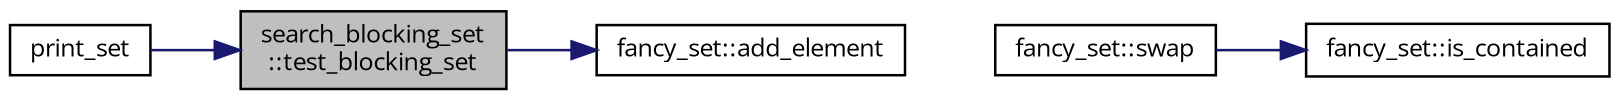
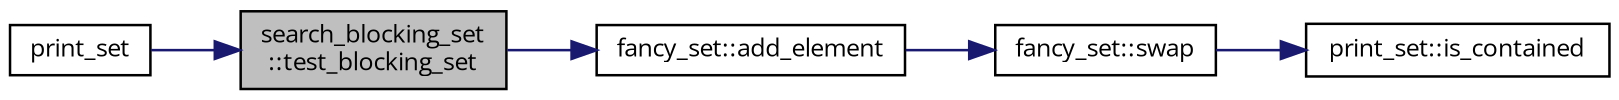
none -> (937, 50)
(1458, 50) -> (1458, 50)
